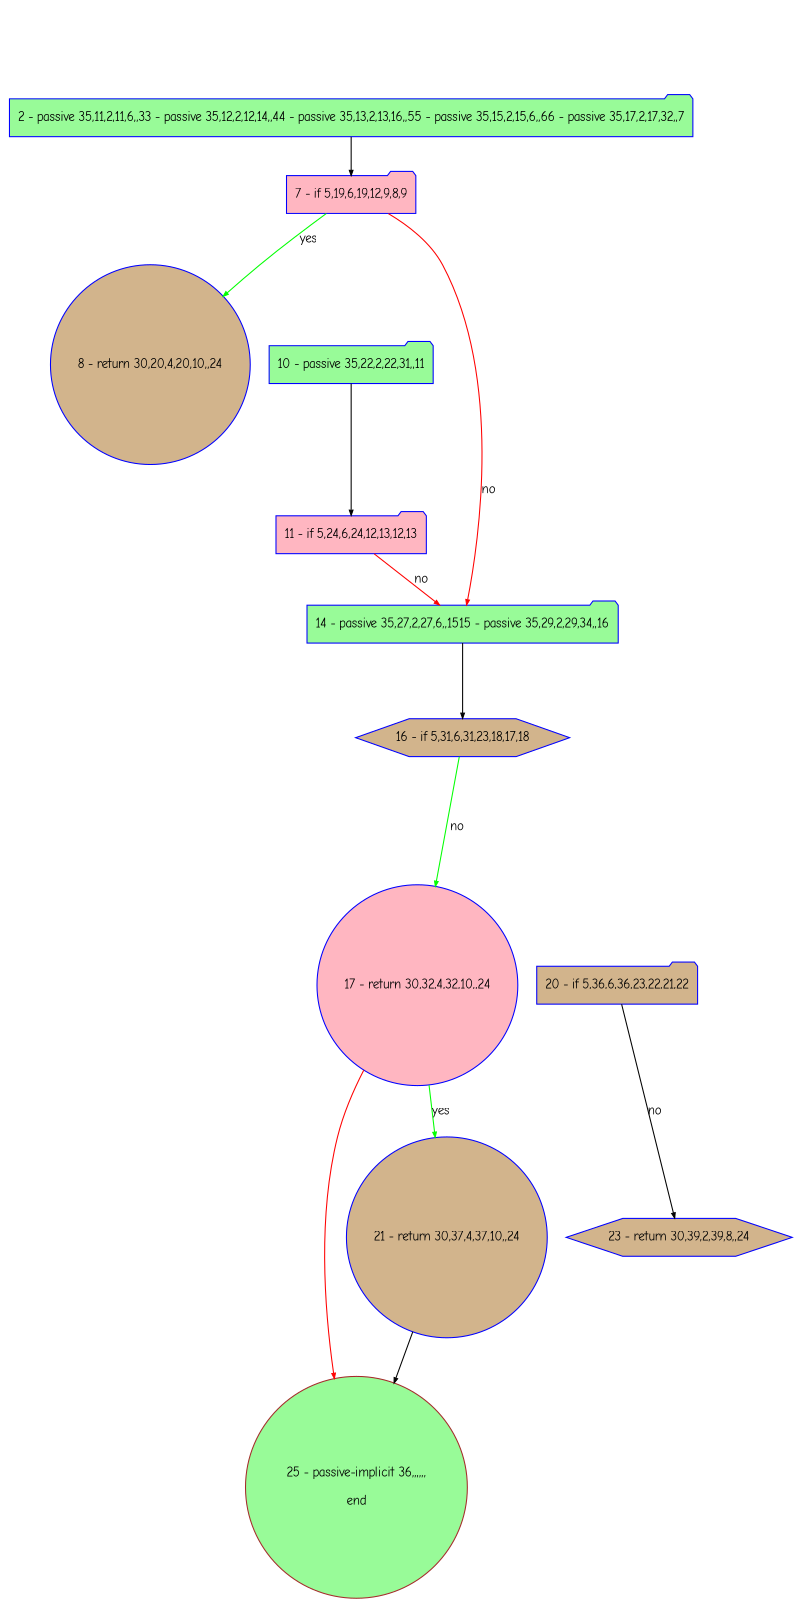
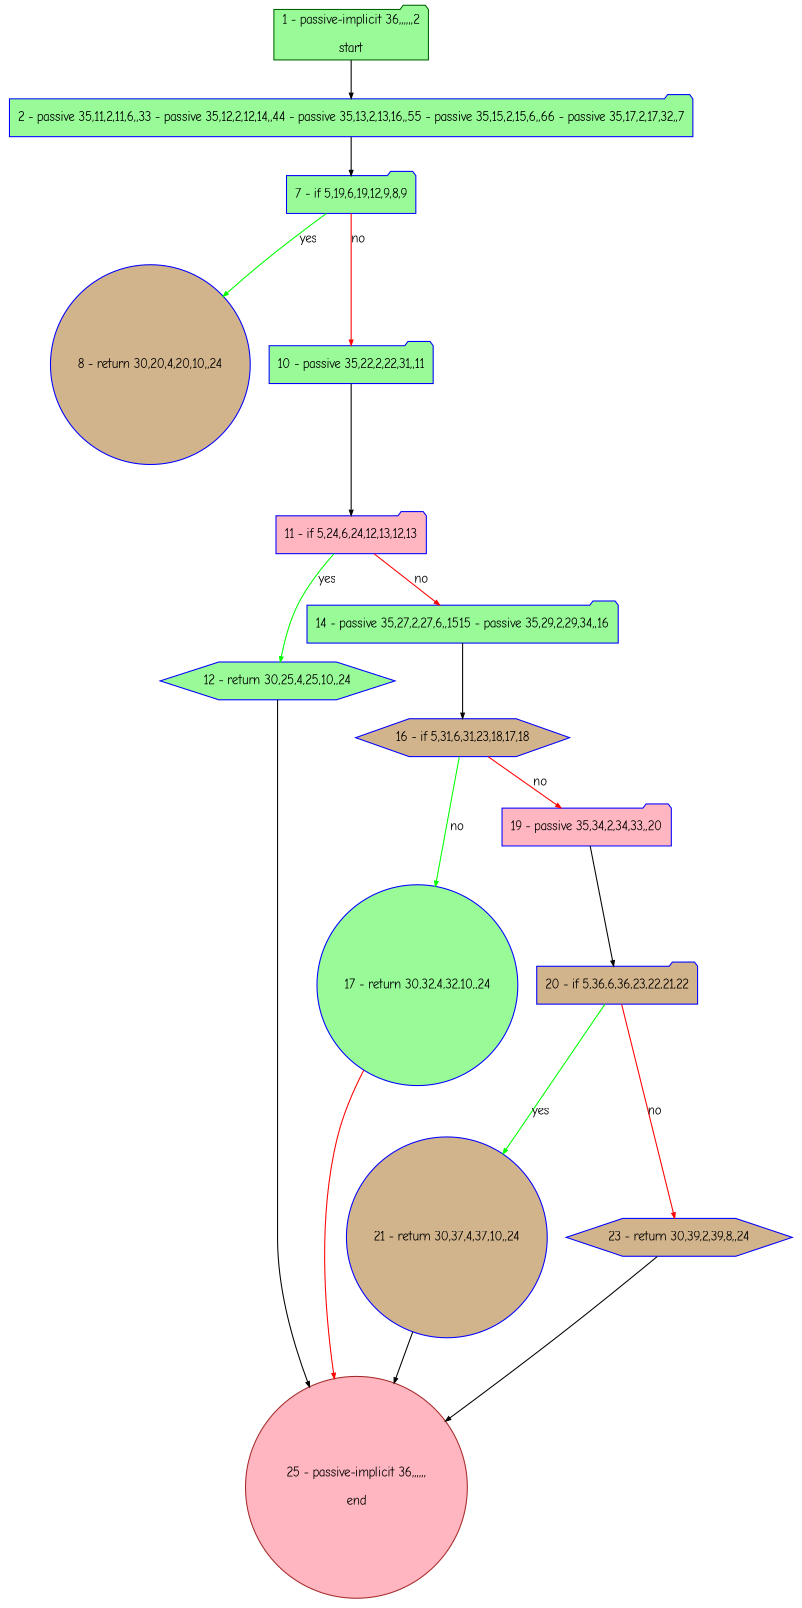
none -> (351, 35)
(351, 195) -> (351, 195)
(478, 392) -> (351, 277)
none -> (278, 681)
none -> (587, 827)
(417, 985) -> (417, 985)
(432, 1109) -> (555, 1077)
(648, 1109) -> (648, 1109)
none -> (555, 1339)
(356, 1487) -> (356, 1487)
